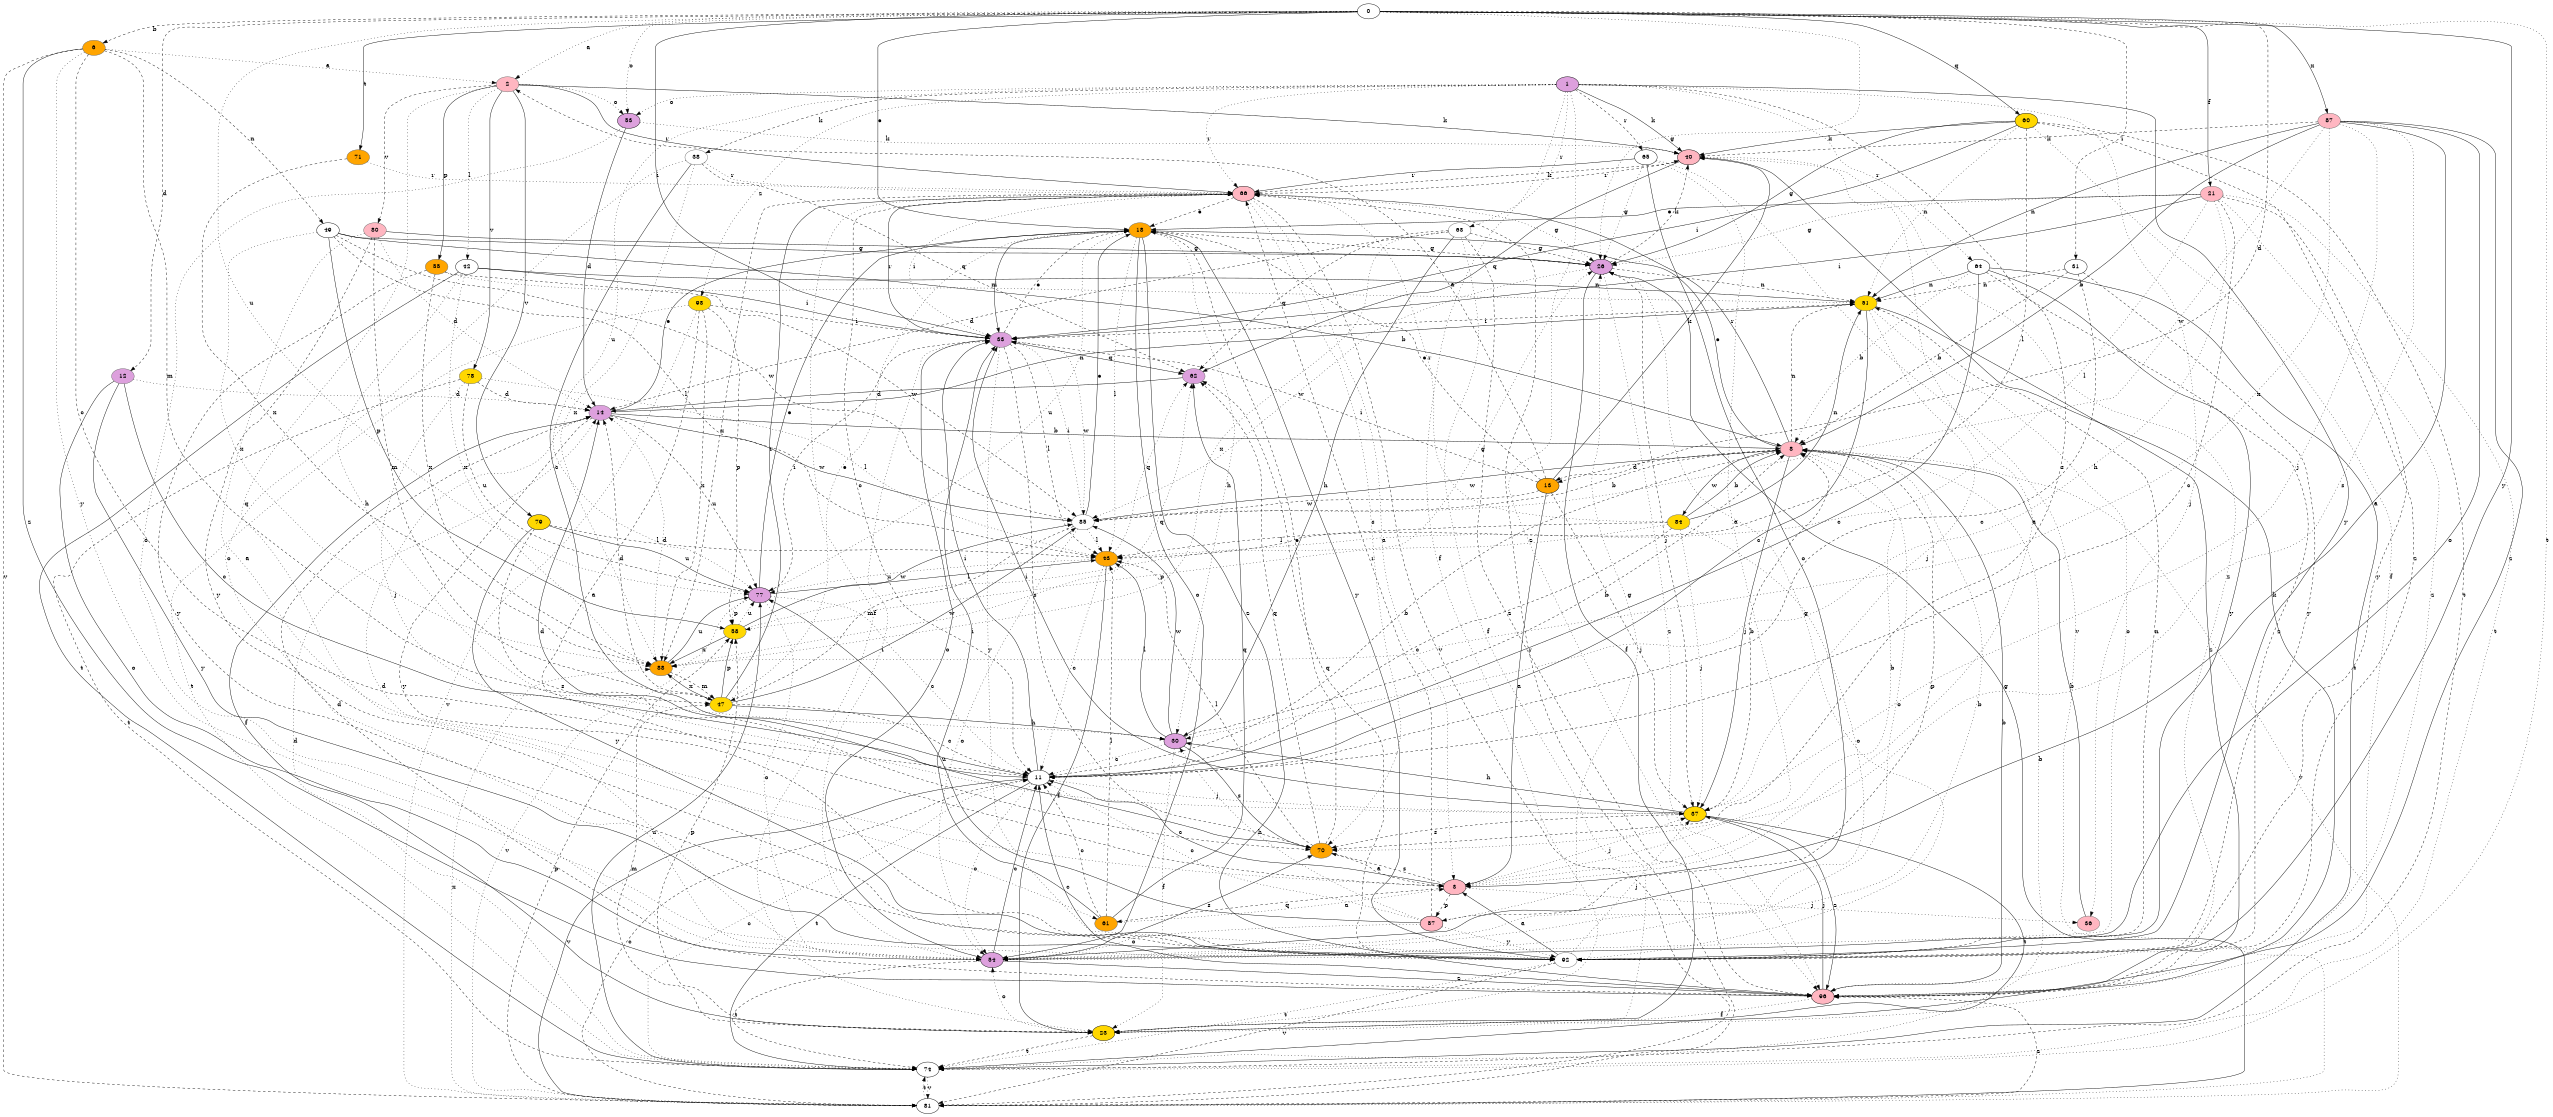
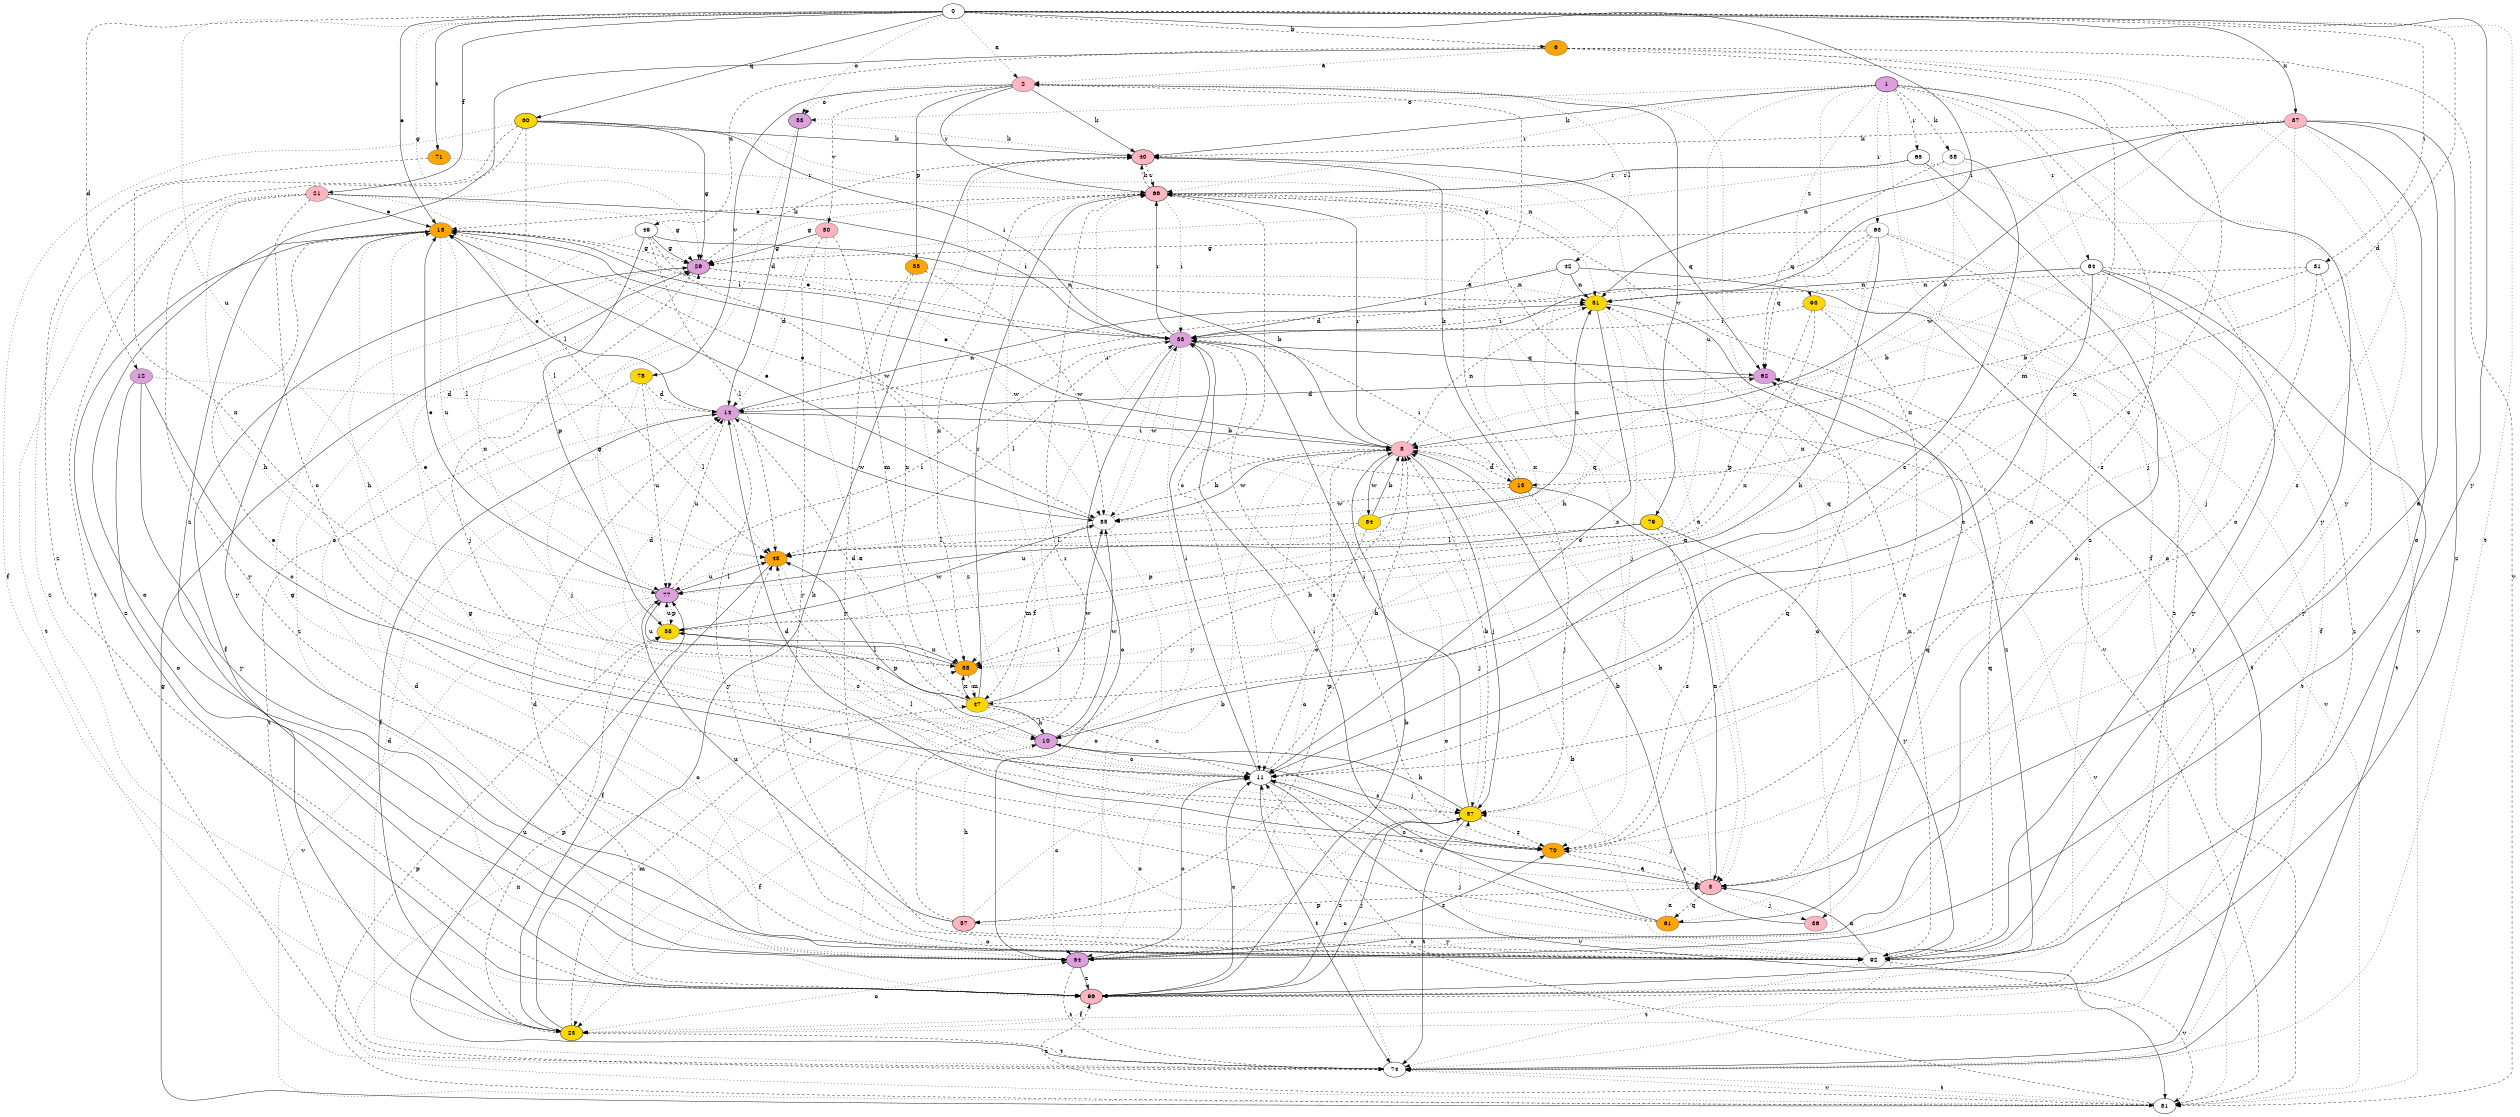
(996, 606) -> none
(1175, 741) -> (1046, 741)
